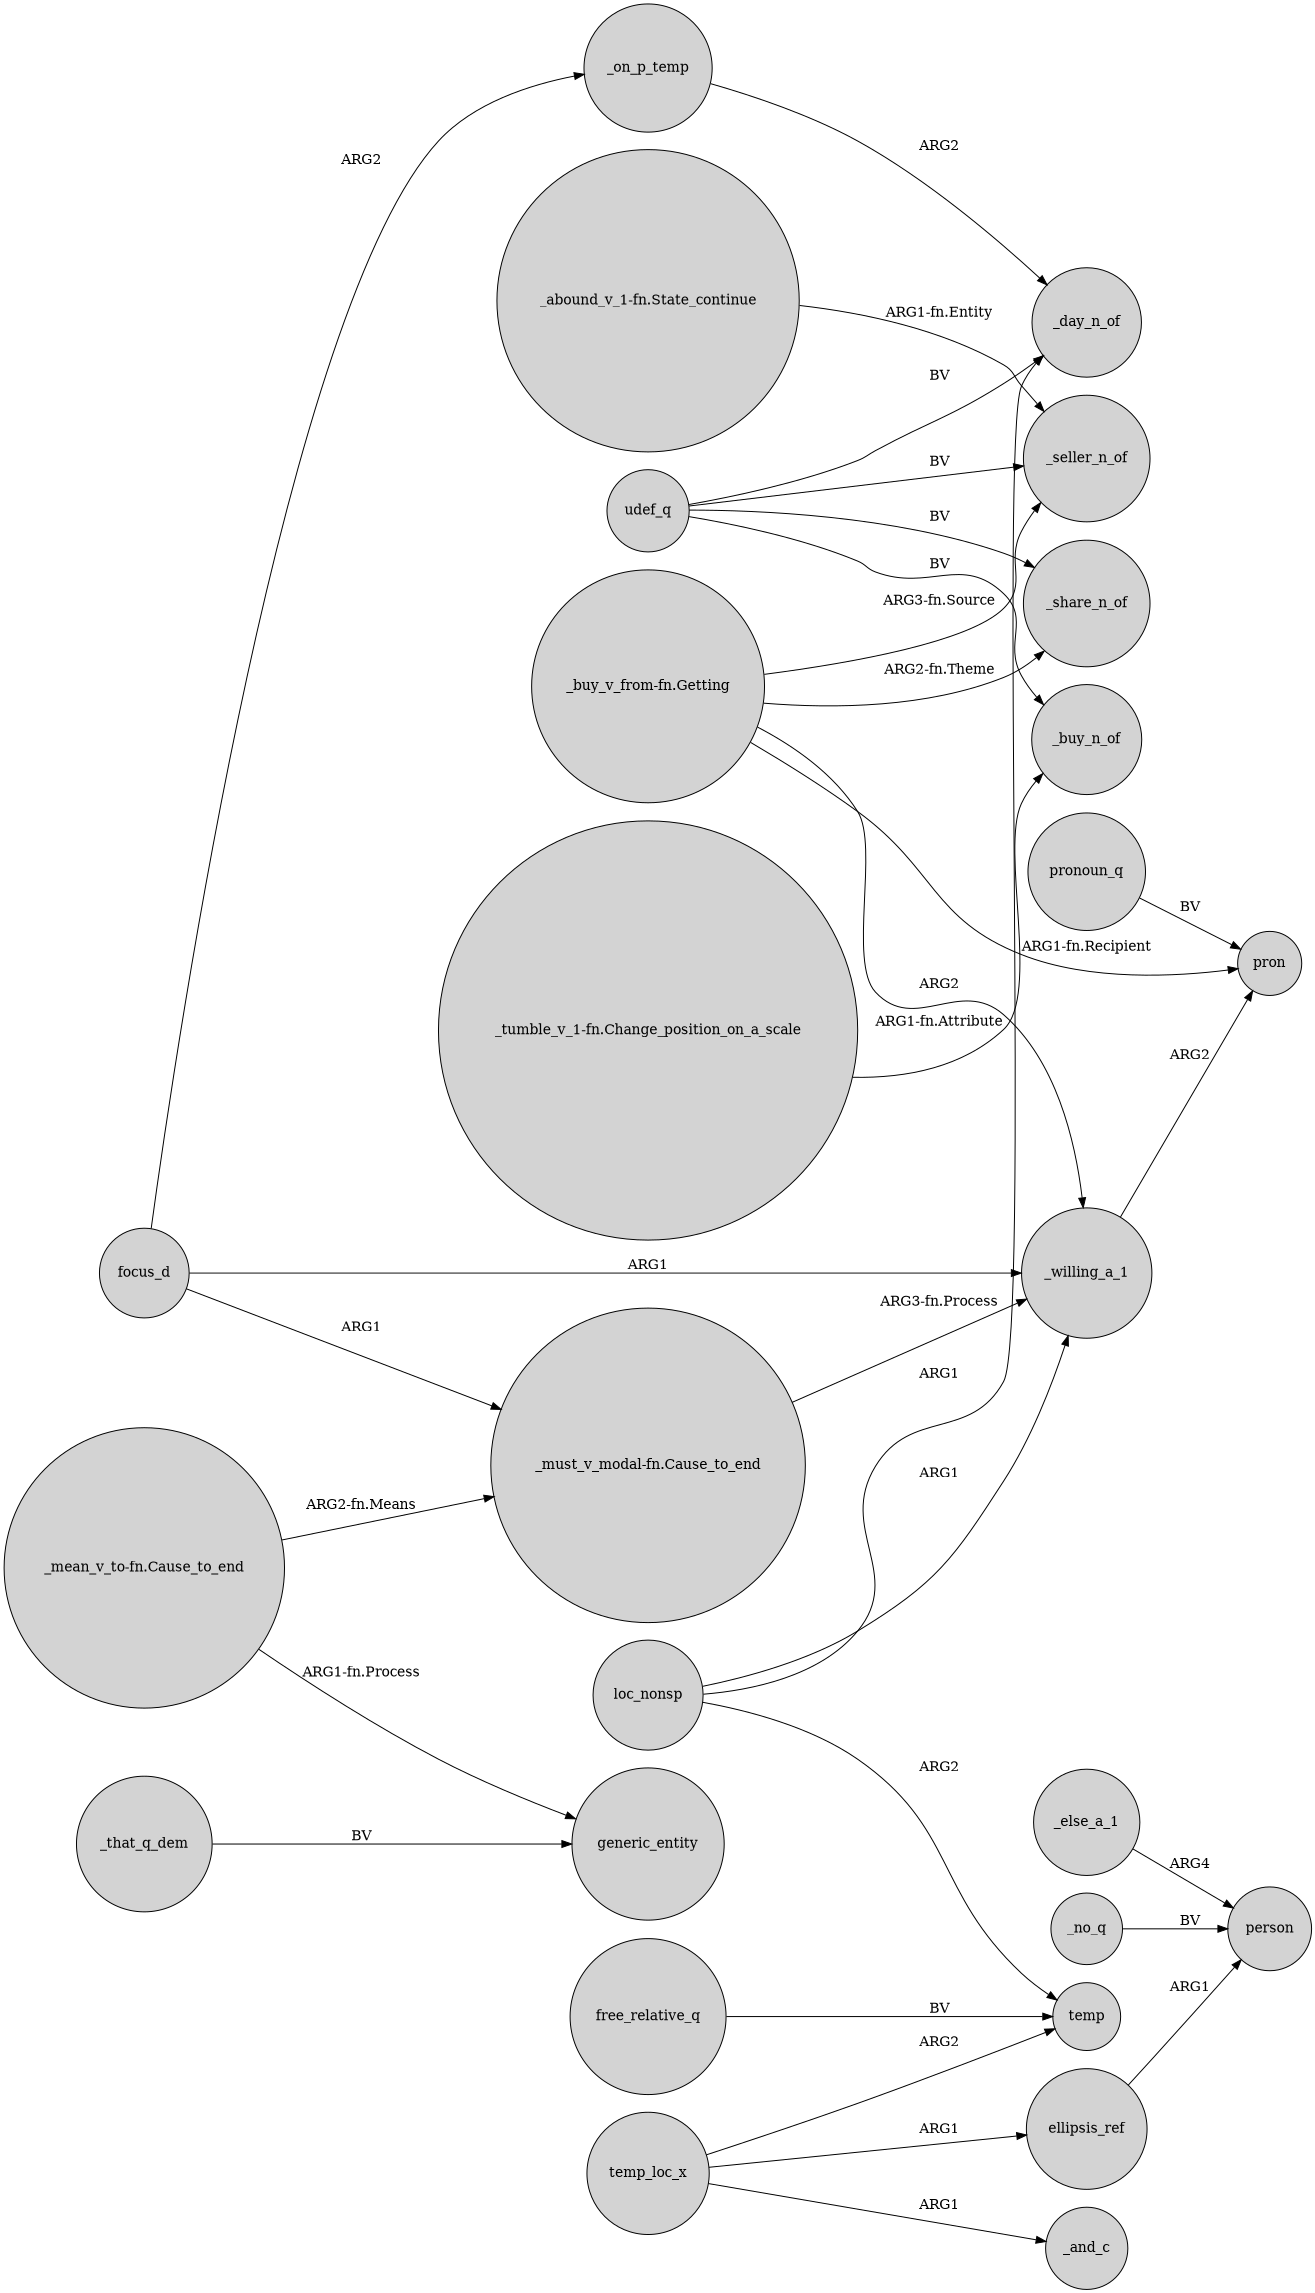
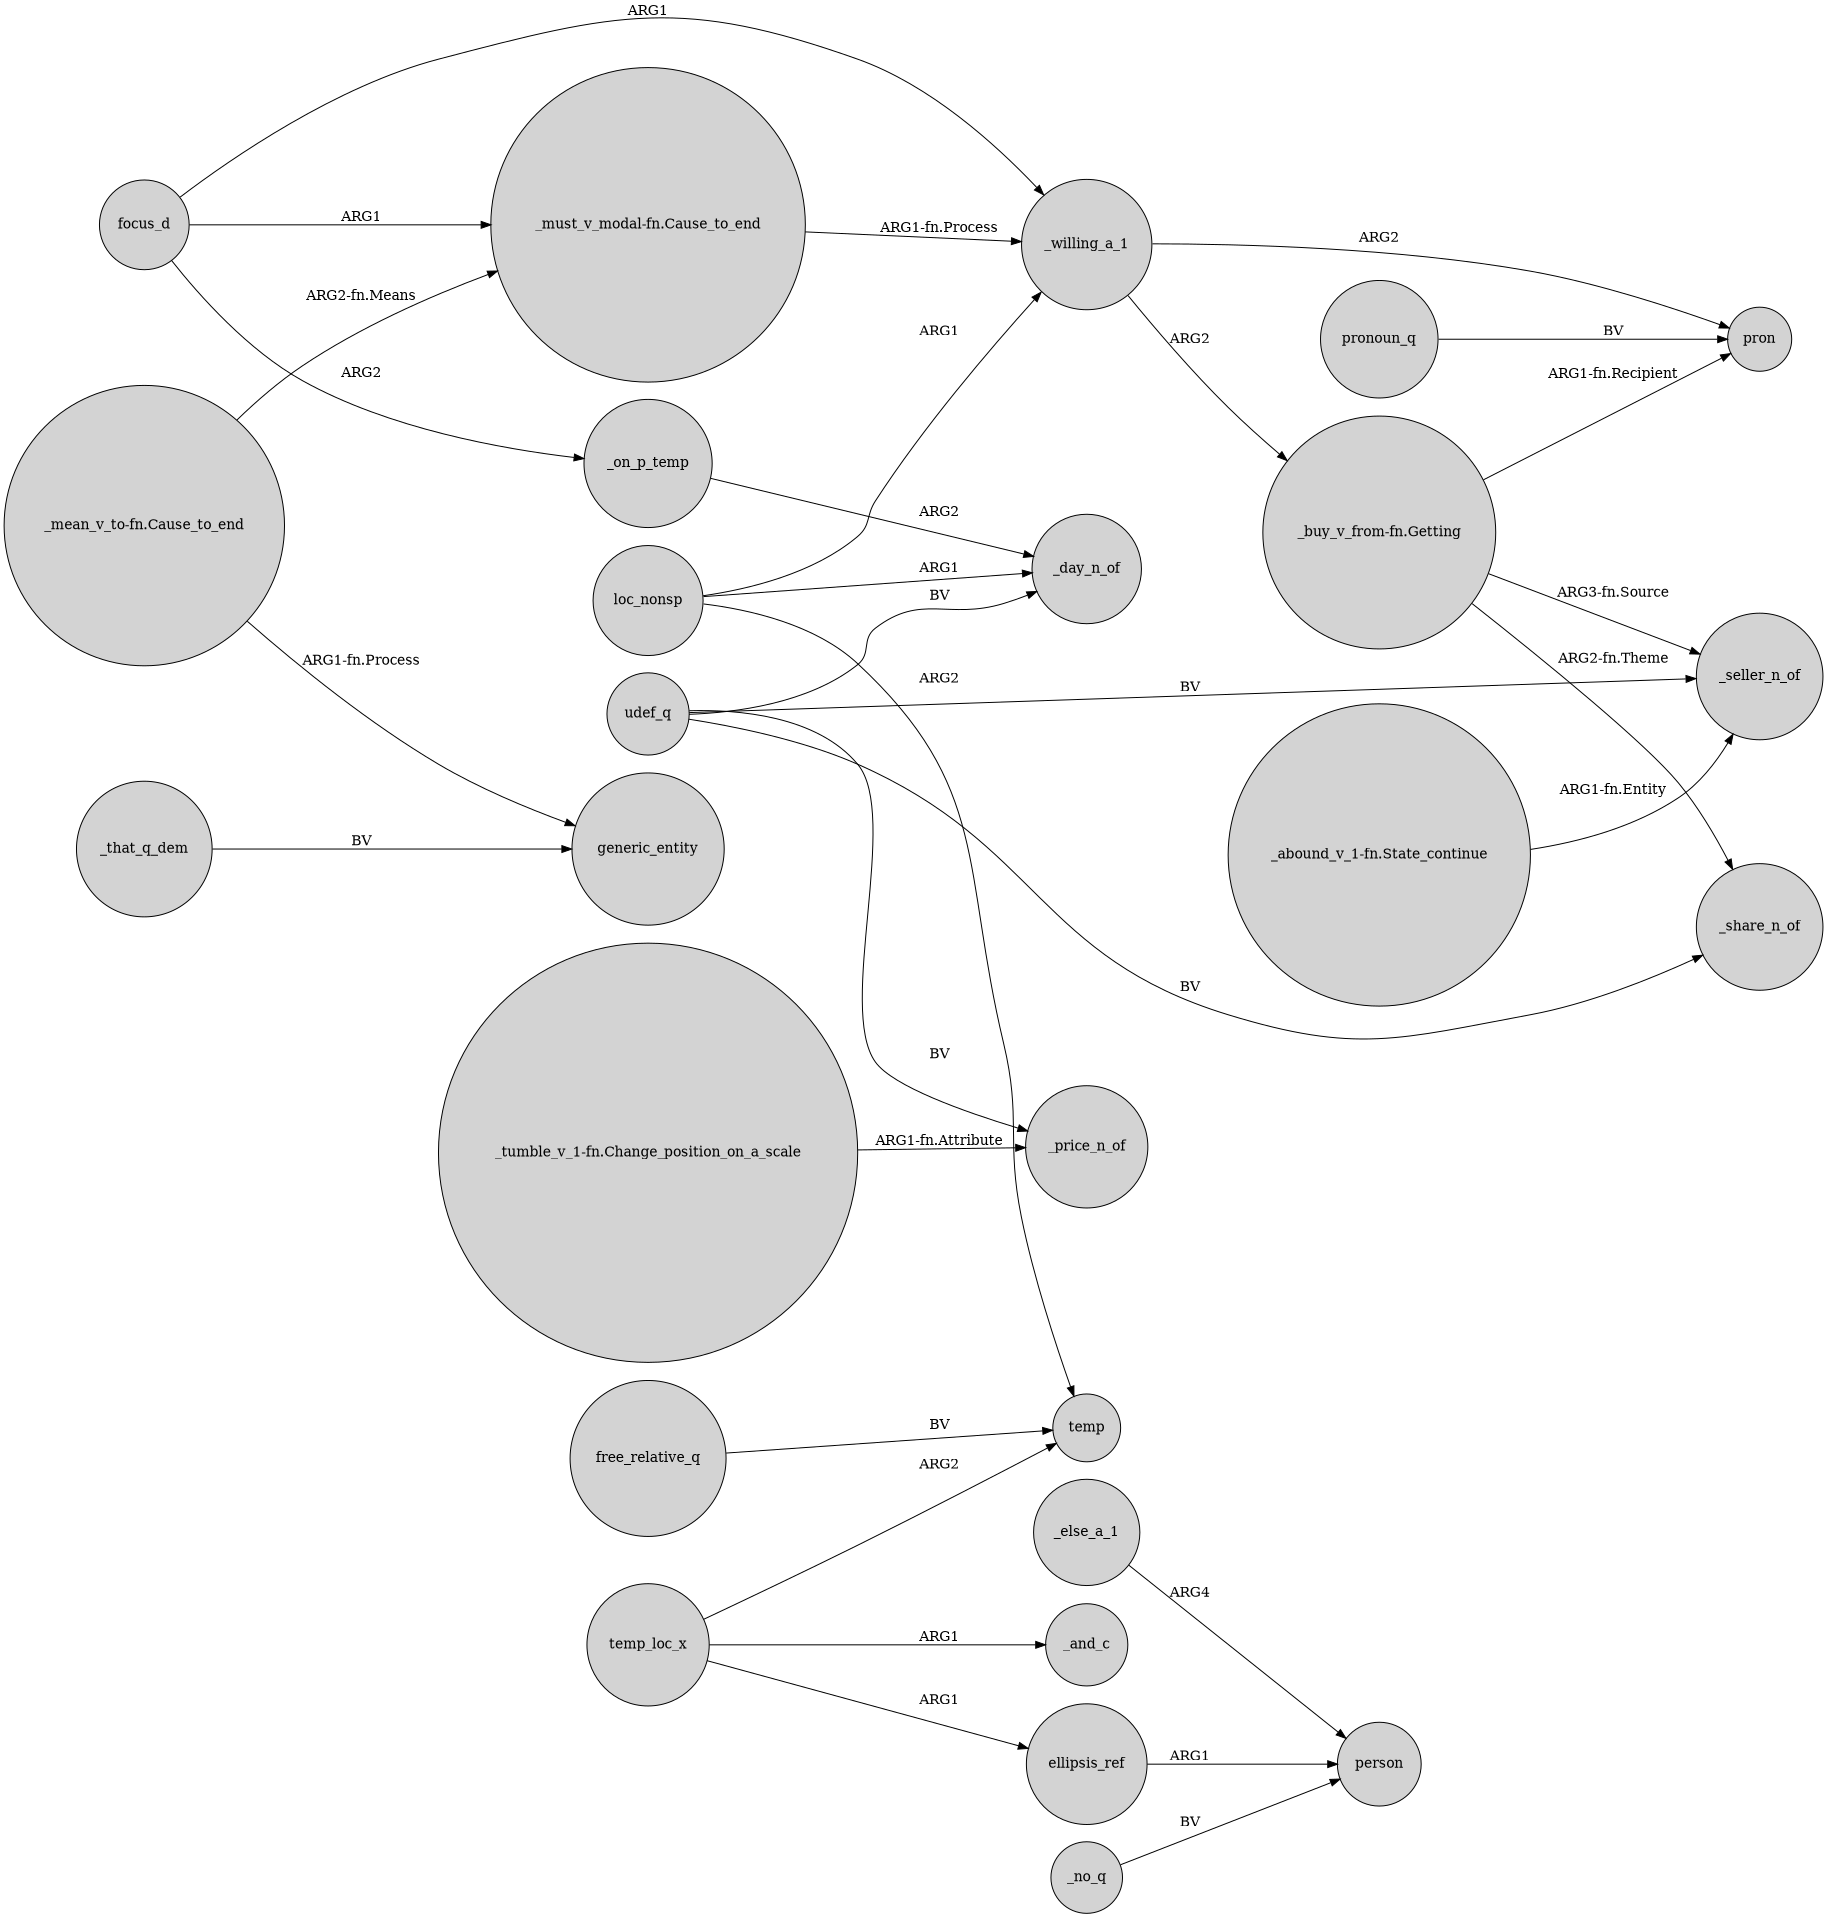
(1087, 740) -> (1087, 1147)
(885, 999) -> (1200, 379)
(940, 1302) -> (940, 228)
